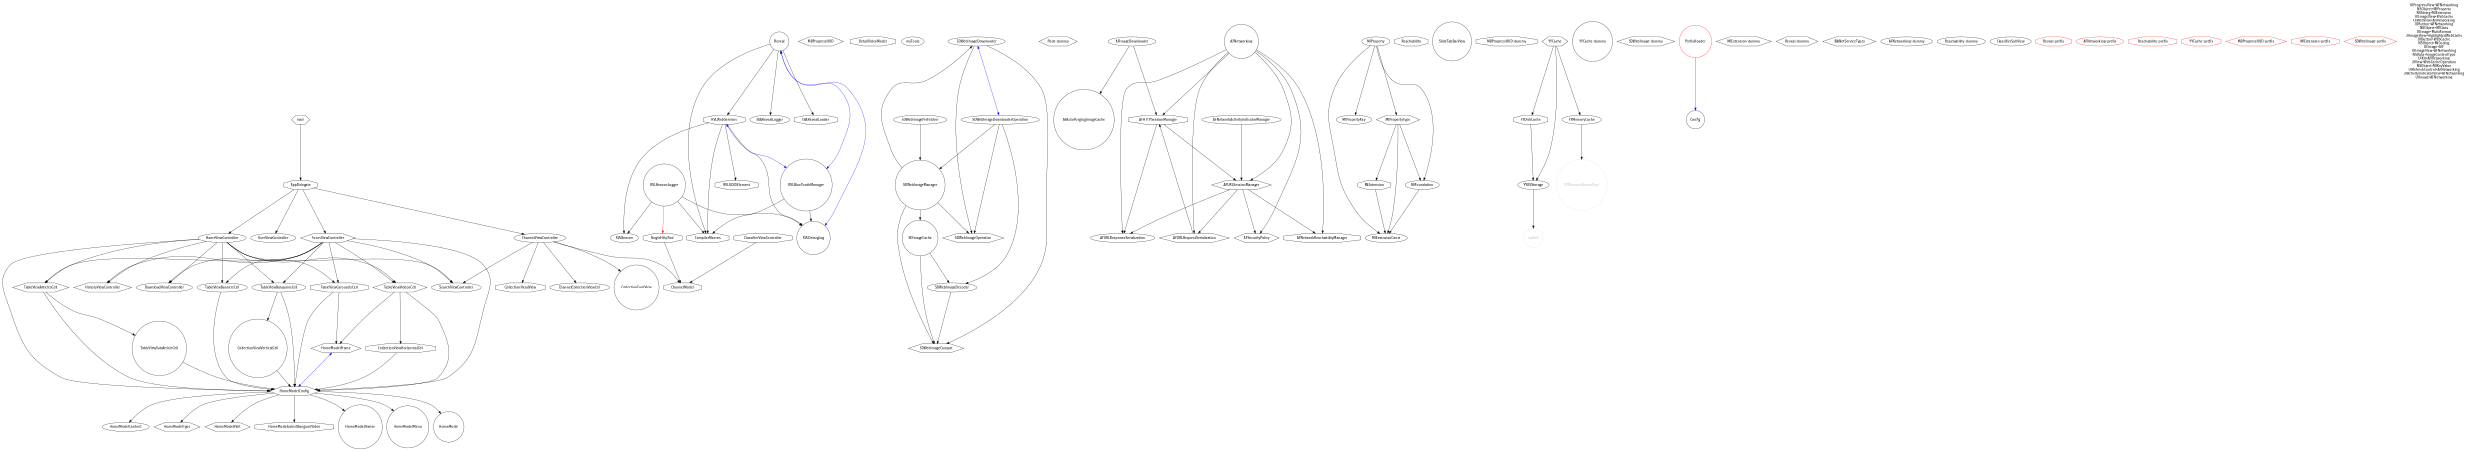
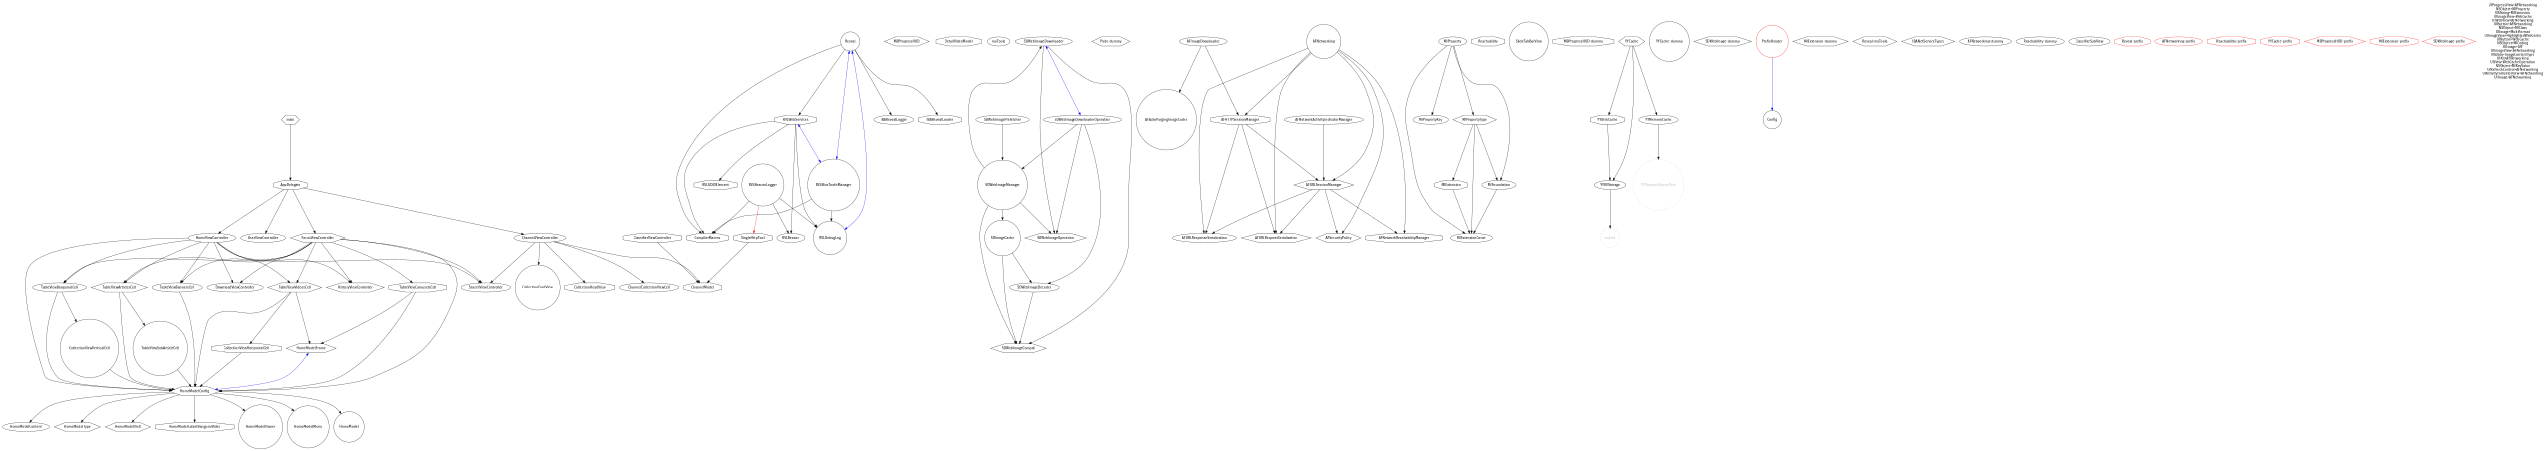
(1797, 41) -> (1875, 41)
(1177, 180) -> (1258, 178)
(306, 264) -> none
